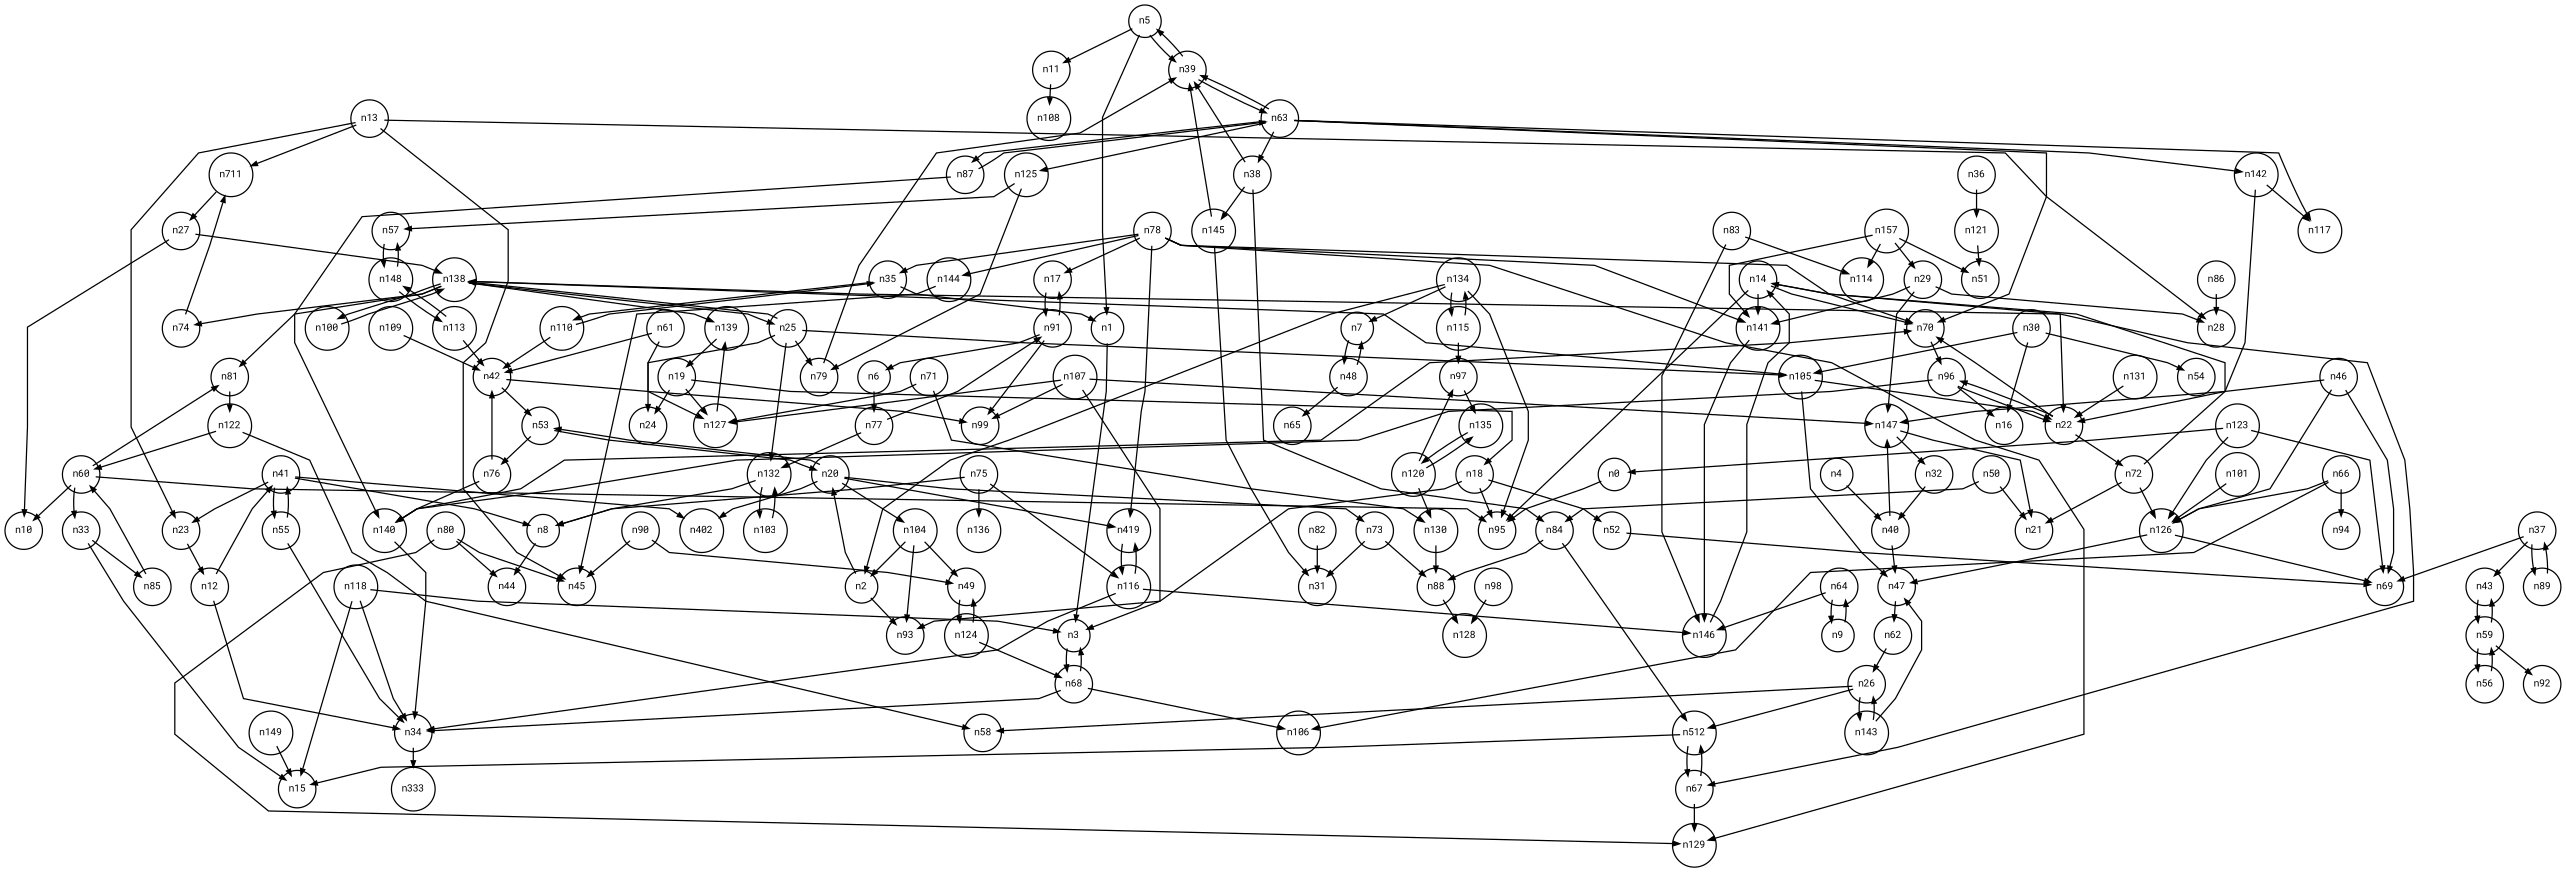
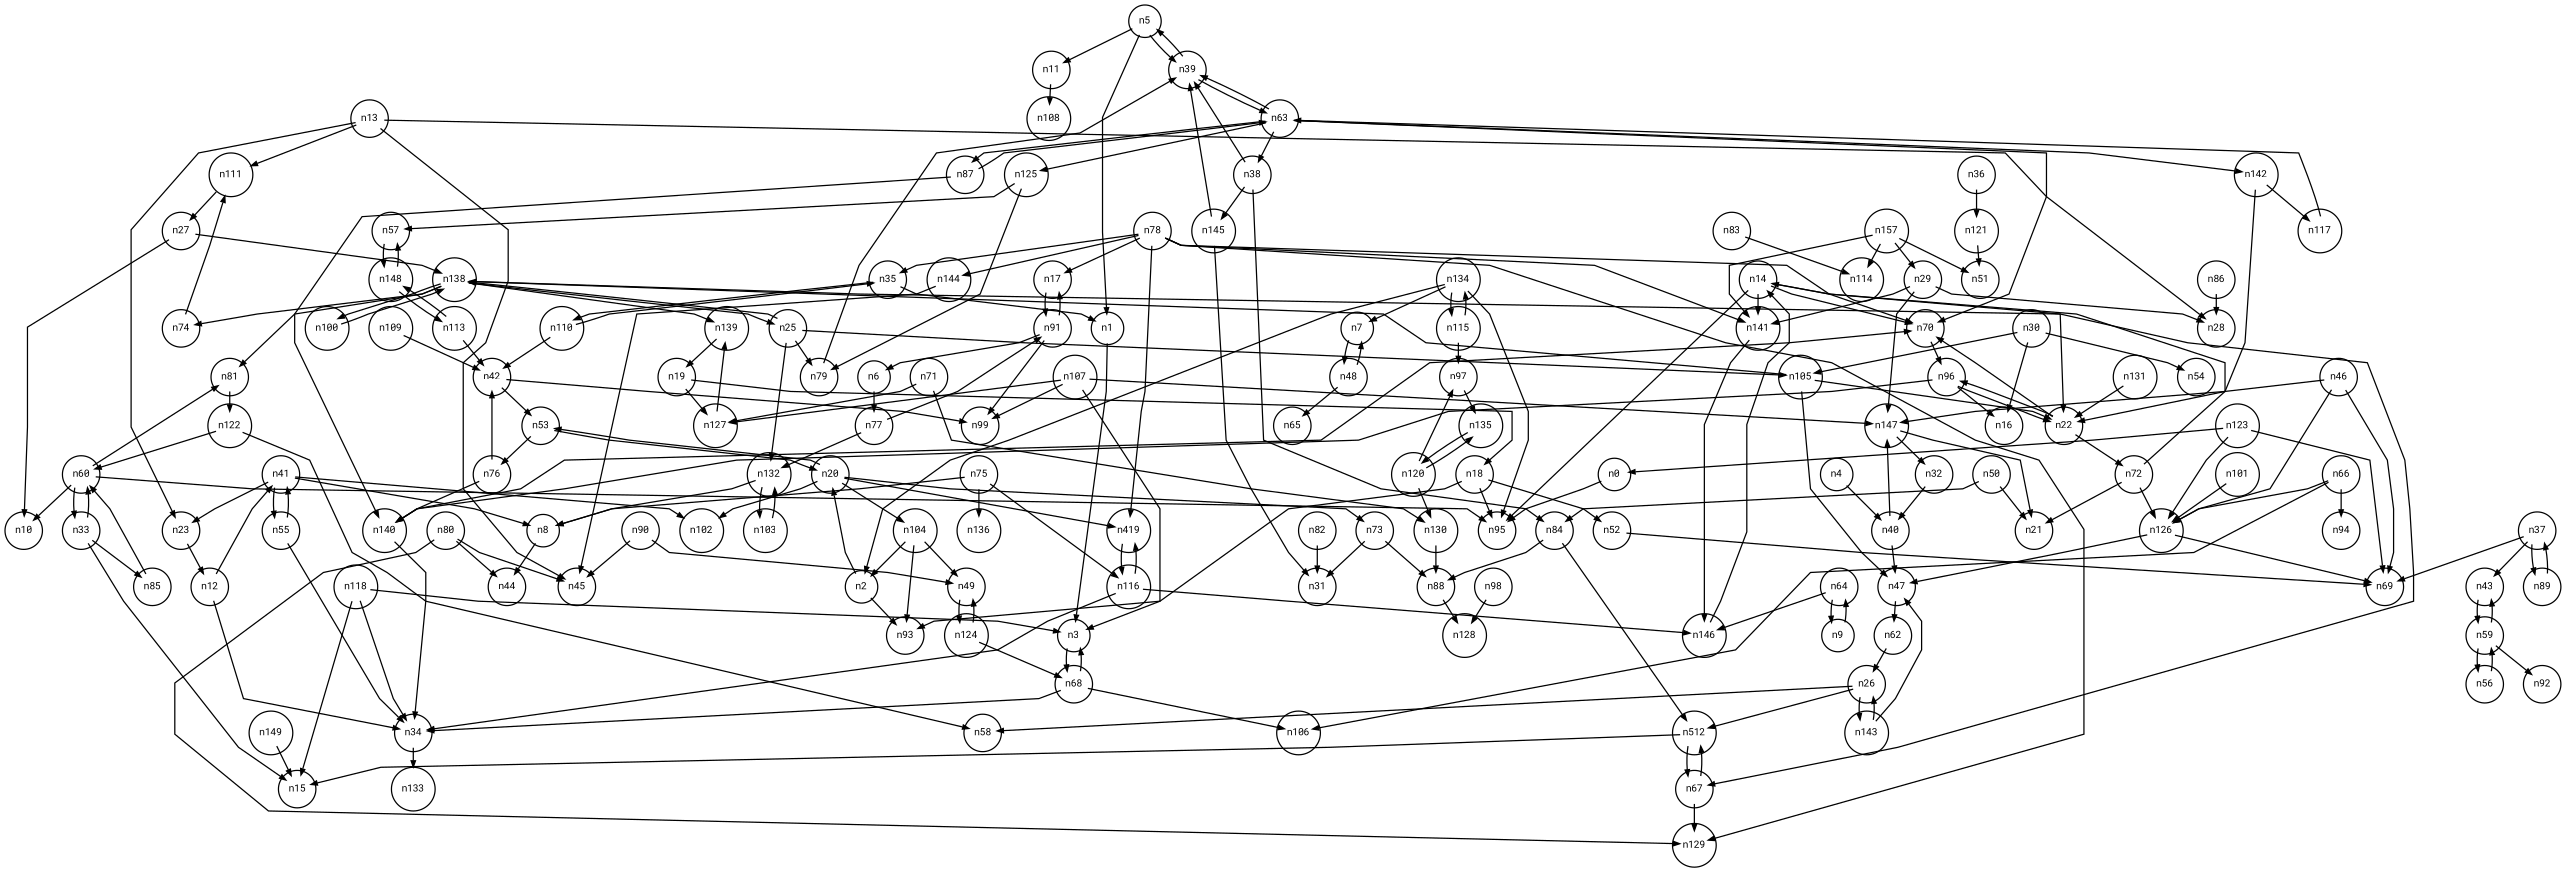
(1820, 138) -> (2100, 146)
(231, 175) -> (231, 175)
(666, 328) -> none
(648, 426) -> none
(1662, 426) -> none
none -> (89, 506)
(702, 531) -> (702, 531)
(413, 789) -> (413, 789)
